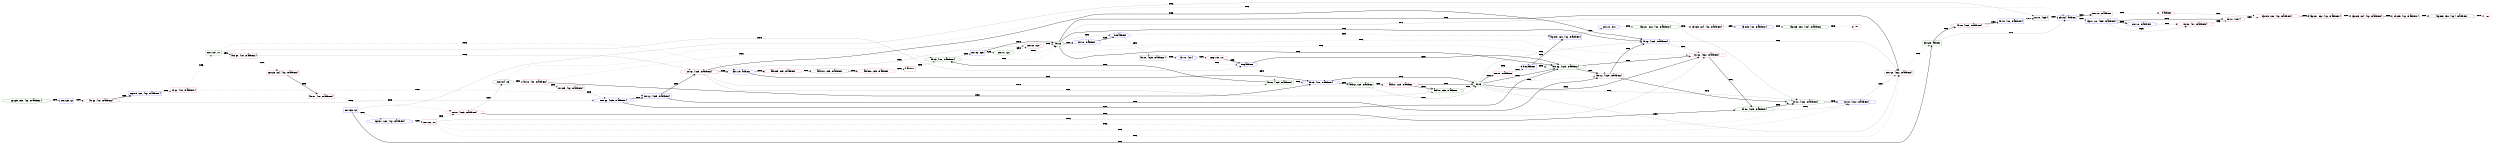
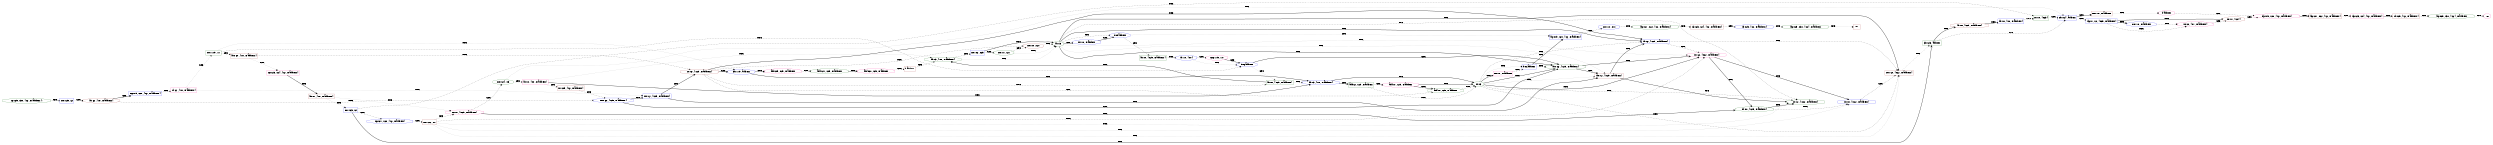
(1830, 102) -> (1781, 78)
none -> (336, 103)
